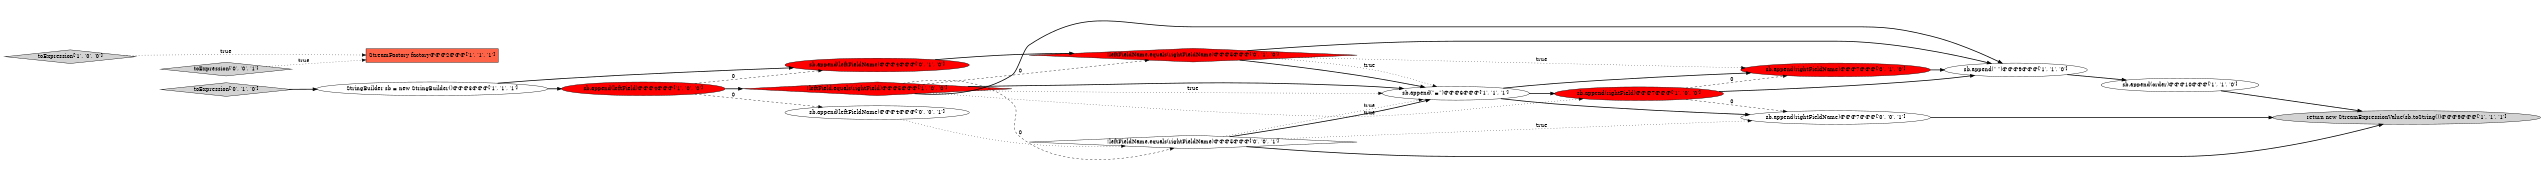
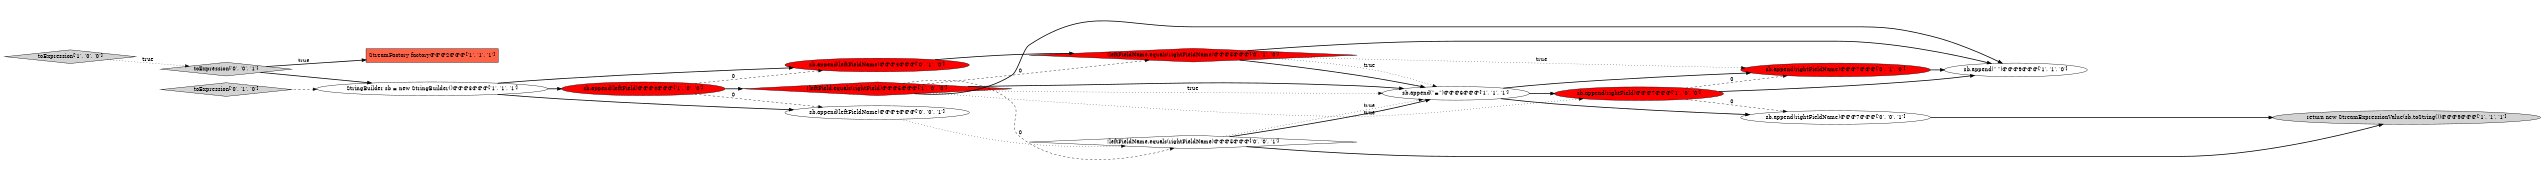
(243, 55) -> (146, 63)
(314, 63) -> (314, 63)
none -> (314, 78)
(2180, 85) -> none
(301, 89) -> (301, 89)
none -> (643, 103)
(1513, 130) -> none
